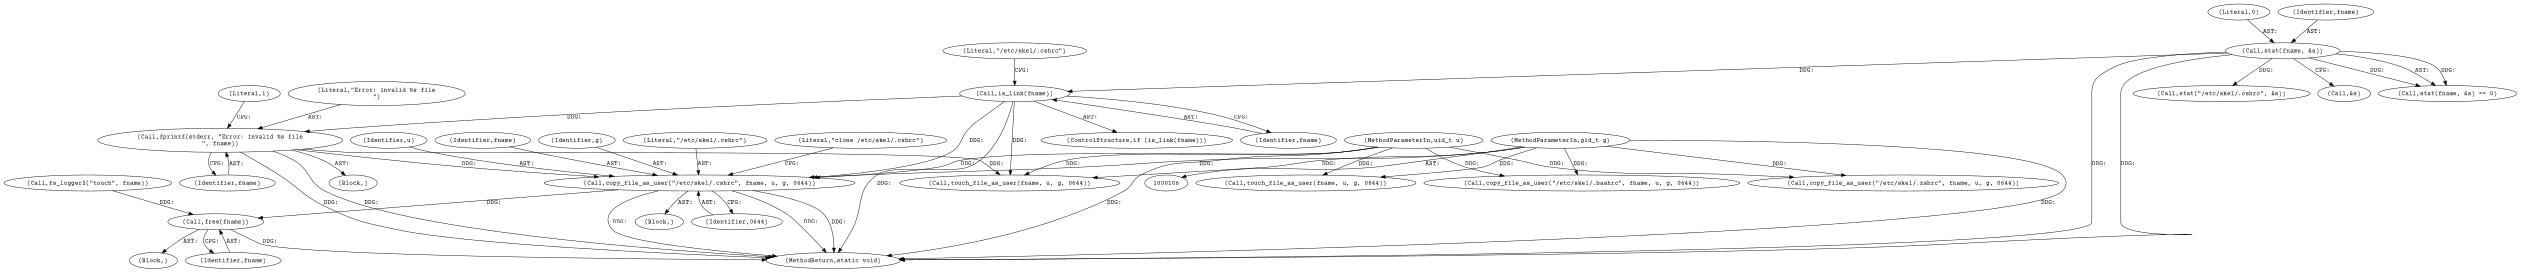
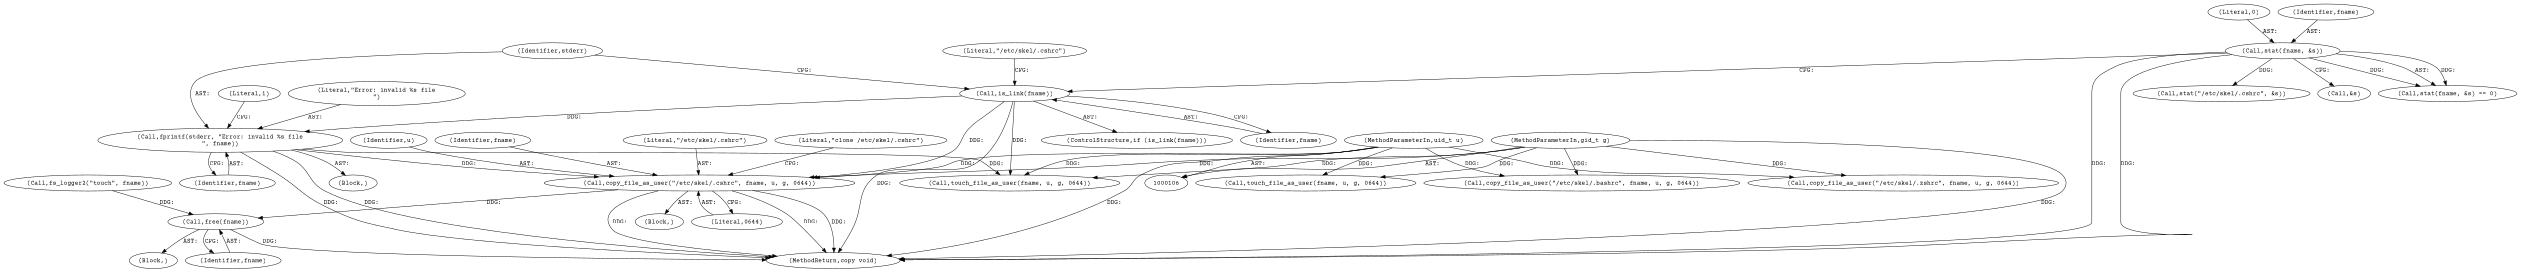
none -> (552, 51)
(1809, 70) -> (1809, 70)
(577, 140) -> none
none -> (1243, 162)
(737, 222) -> (737, 222)
(833, 261) -> (833, 261)
